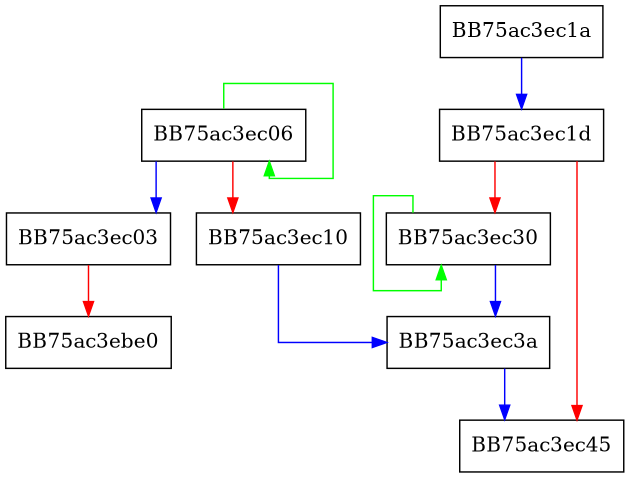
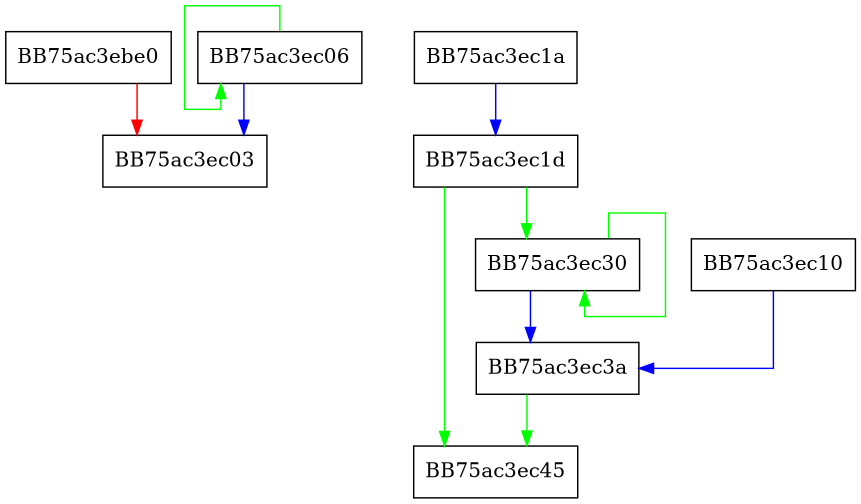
(233, 180) -> none
(495, 180) -> (527, 206)
(88, 283) -> (137, 102)
(577, 283) -> (445, 309)
(505, 387) -> (527, 413)
